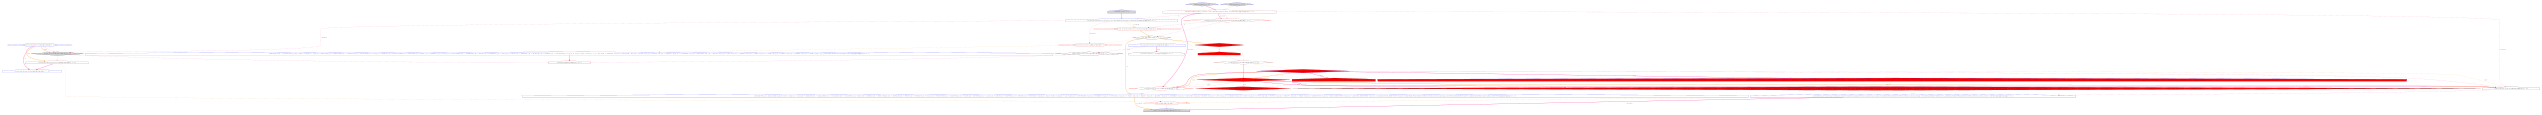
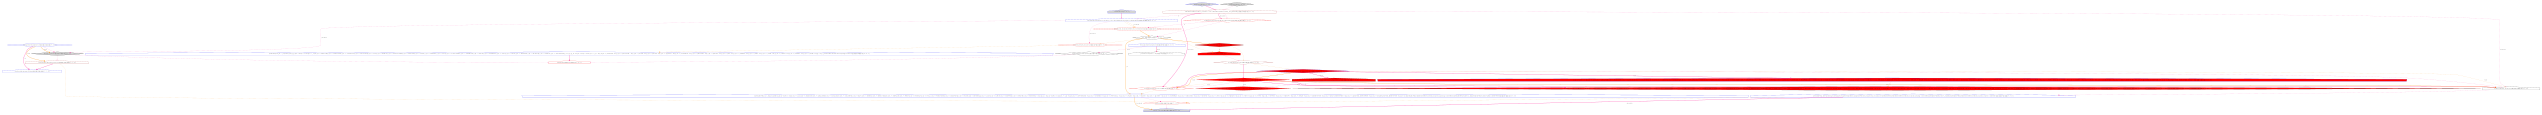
(1237, 4) -> (1237, 4)
